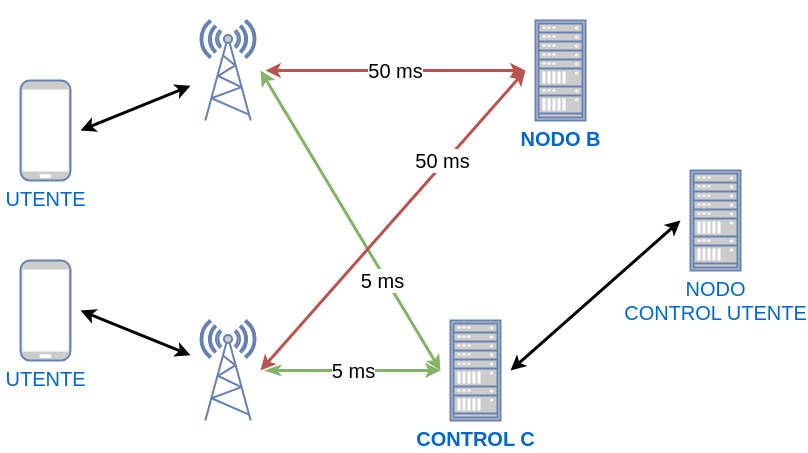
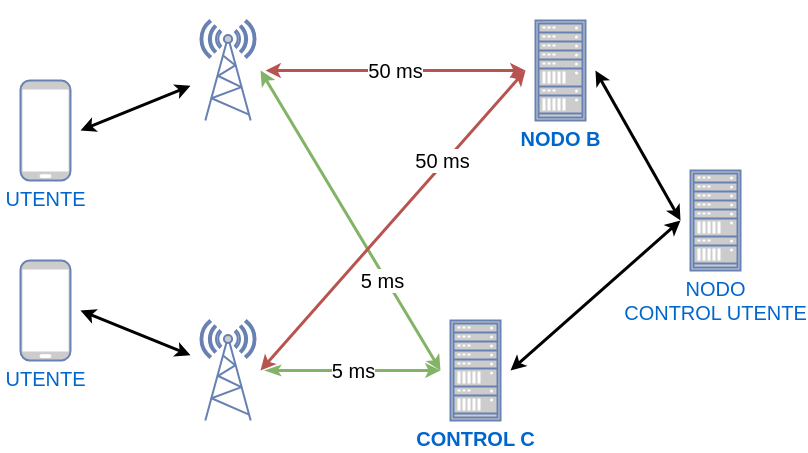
none -> (638, 146)
